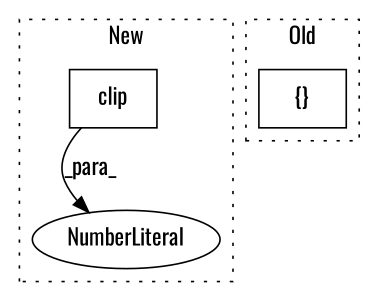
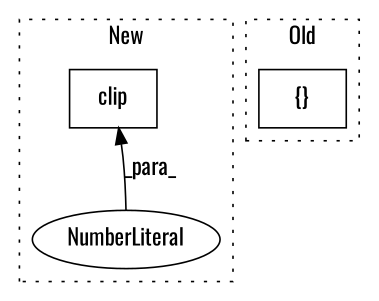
(62, 164) -> (125, 177)
